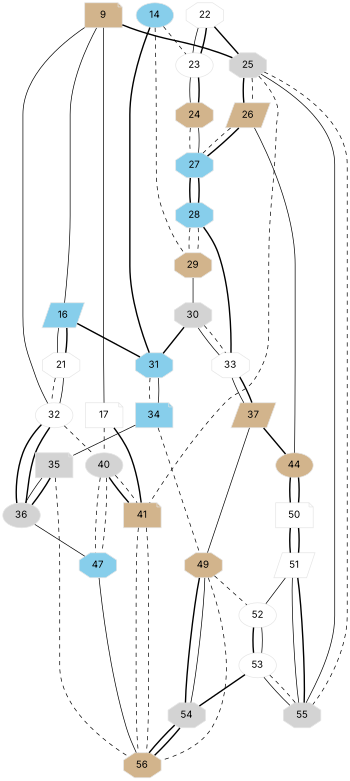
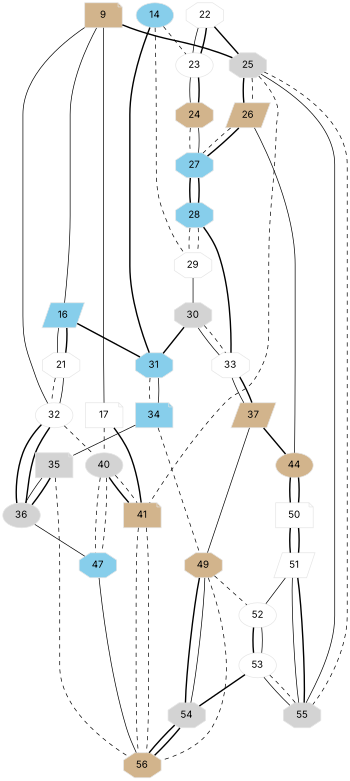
(193, 265) -> (193, 265)
